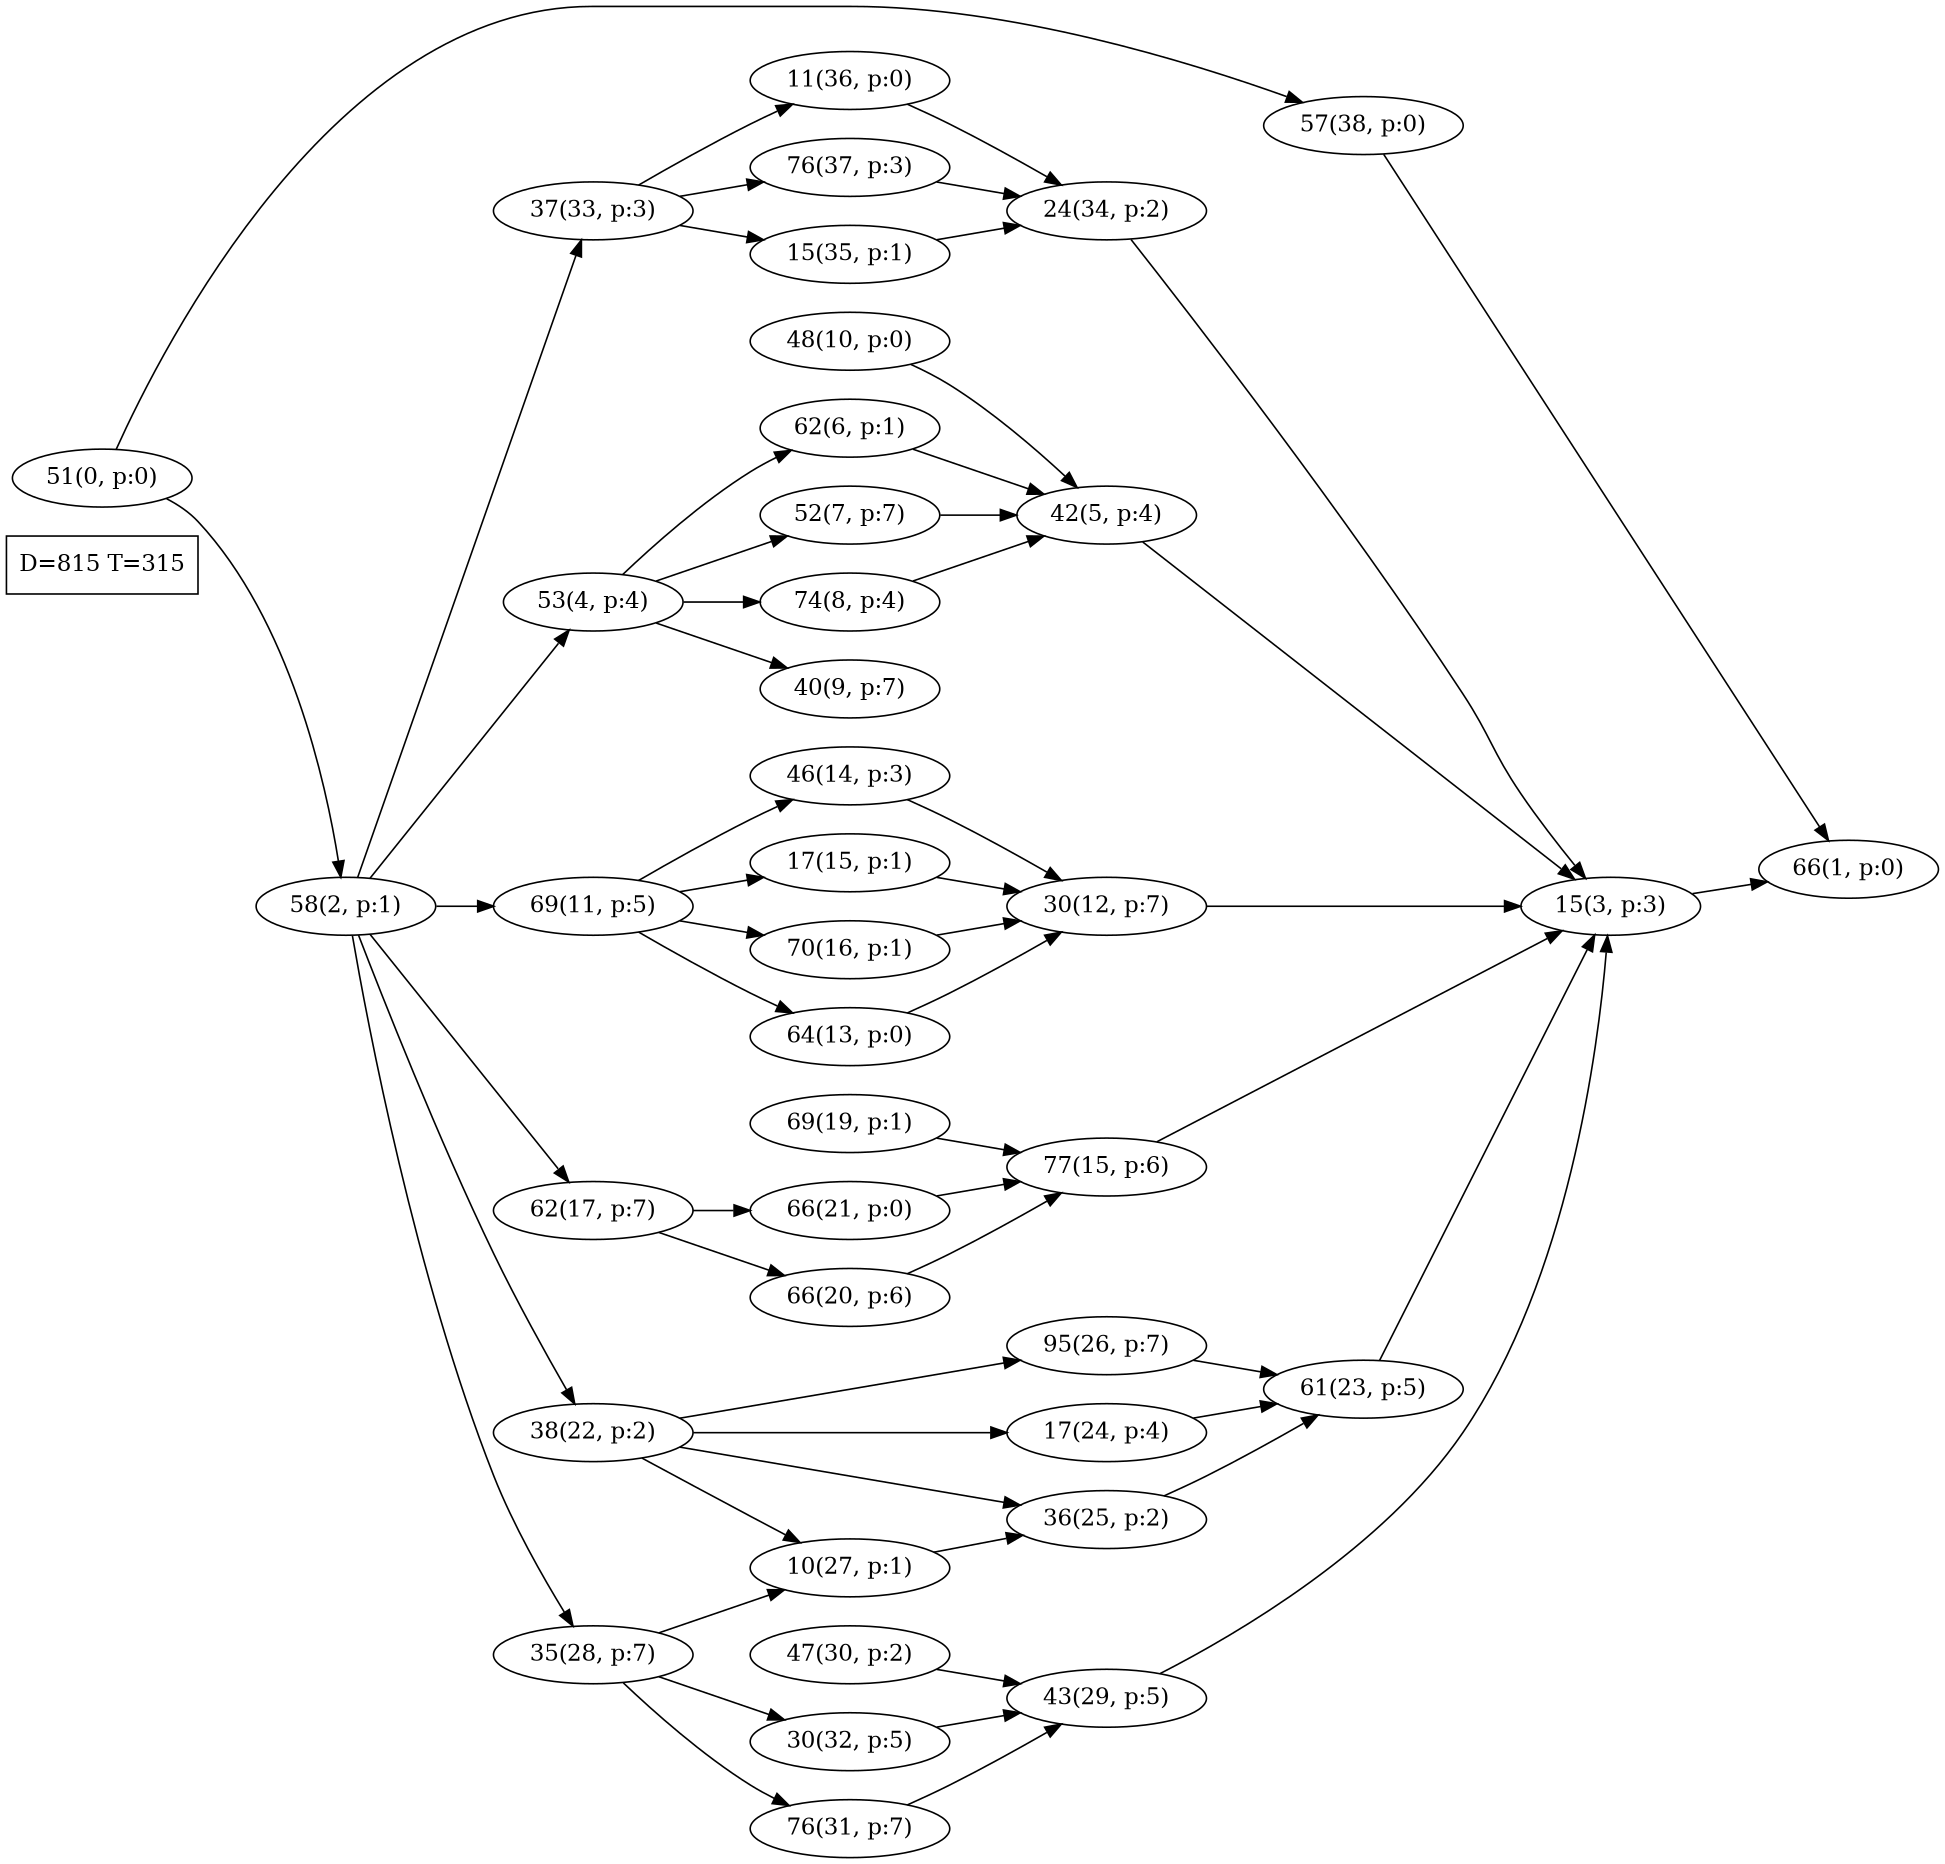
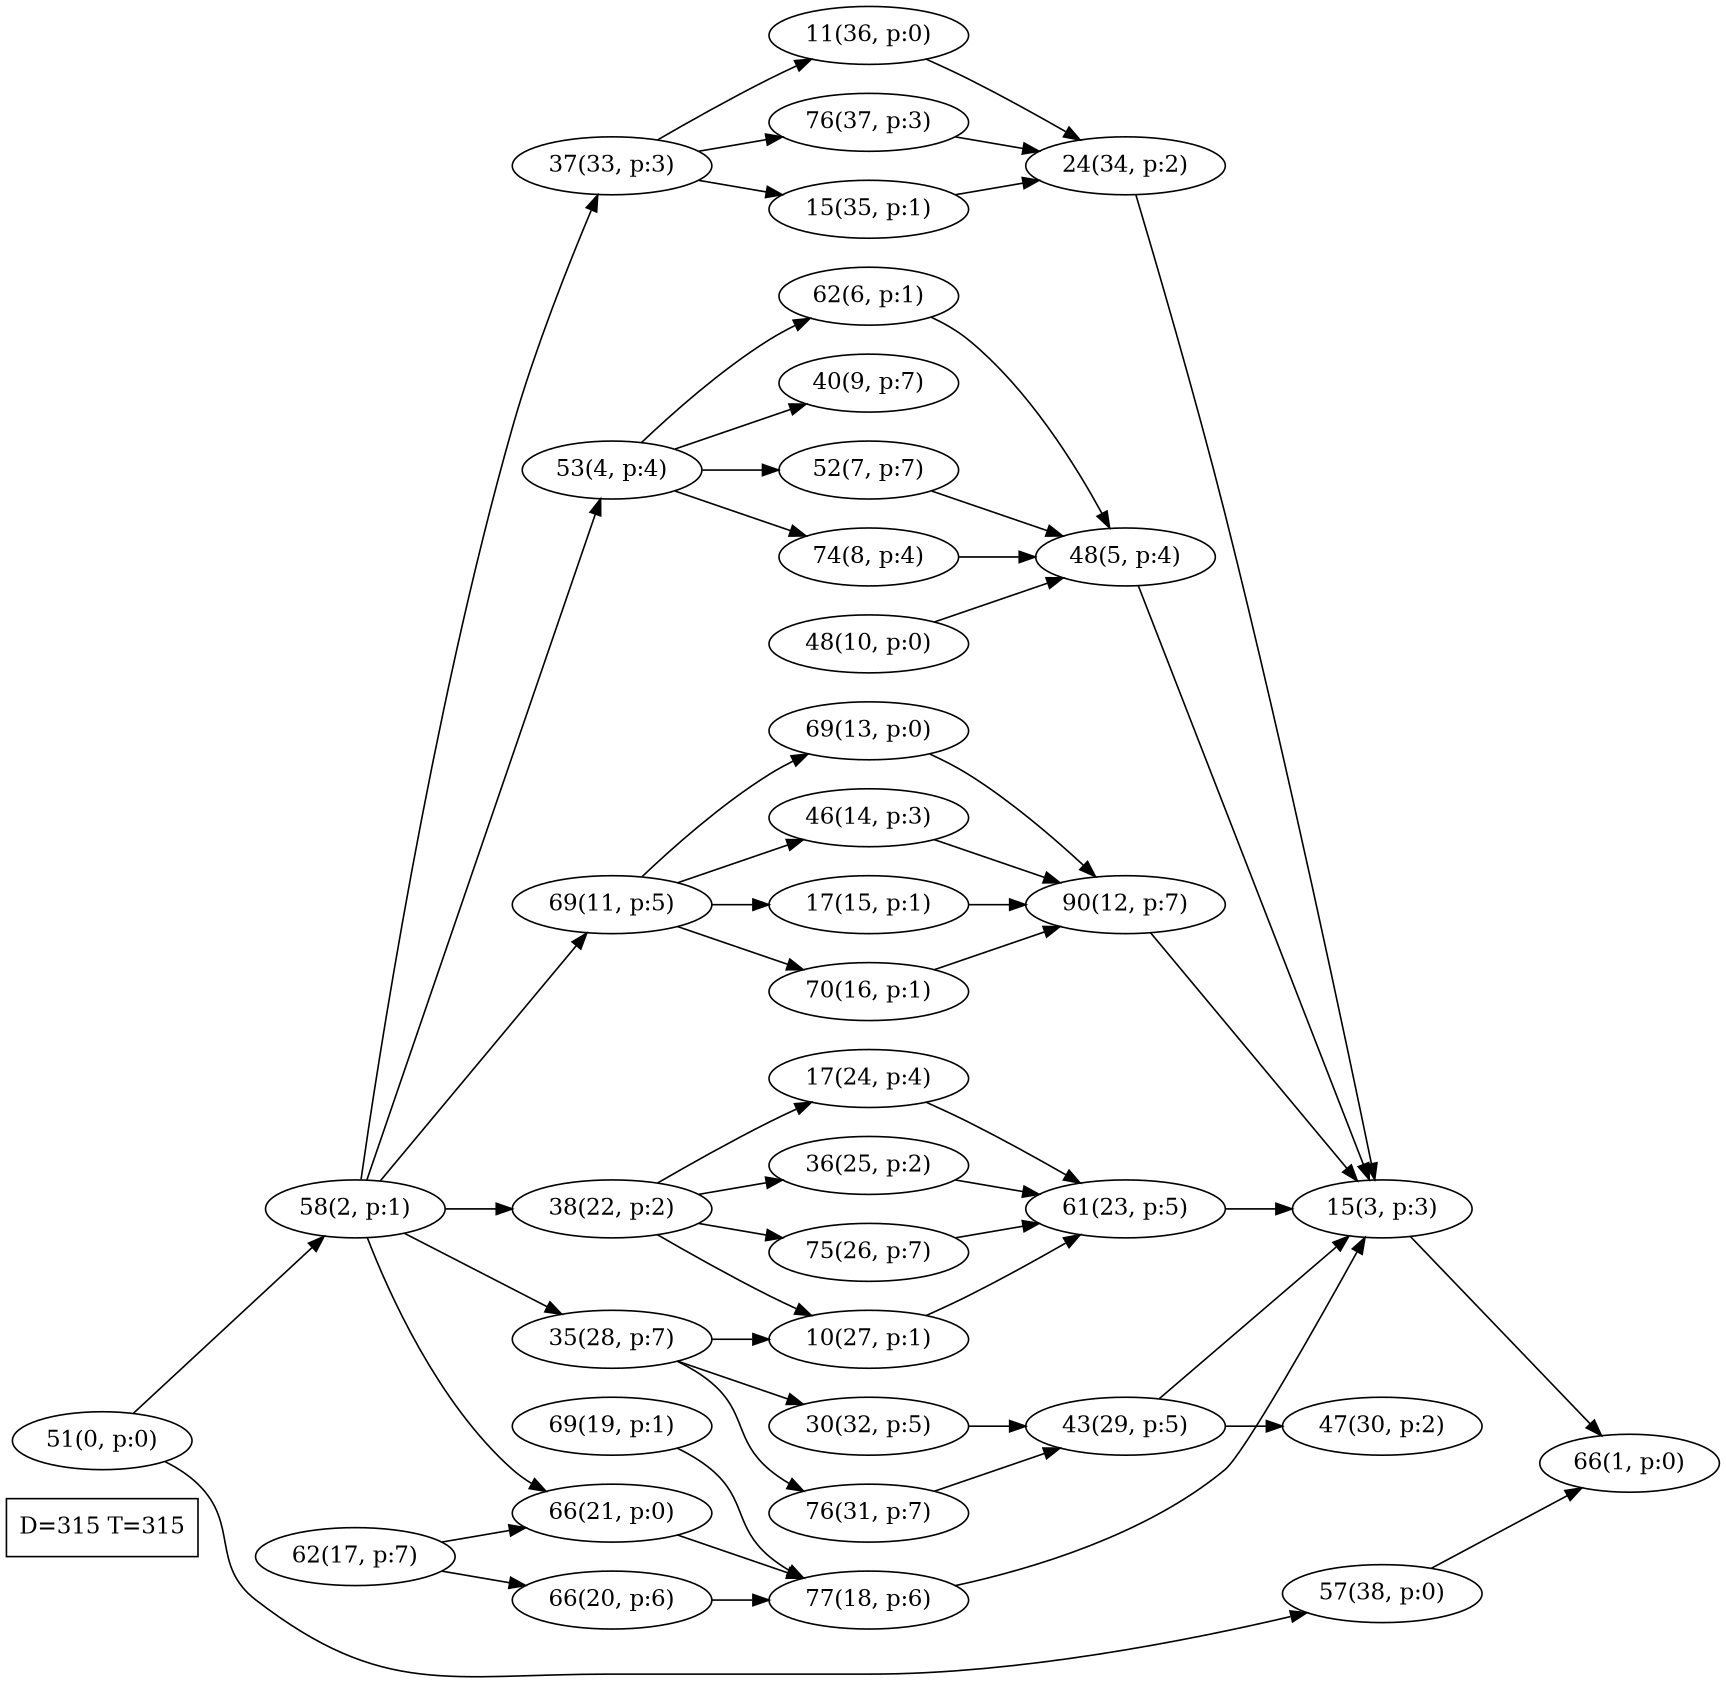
(1107, 515) -> (1126, 557)
(102, 565) -> (102, 1528)
(1107, 906) -> (1126, 905)
(850, 1037) -> (869, 731)
(464, 1052) -> (434, 1372)
(1107, 1167) -> (869, 1600)
(1107, 1346) -> (869, 1252)
(970, 1545) -> (997, 1281)
(970, 1675) -> (1245, 1426)
